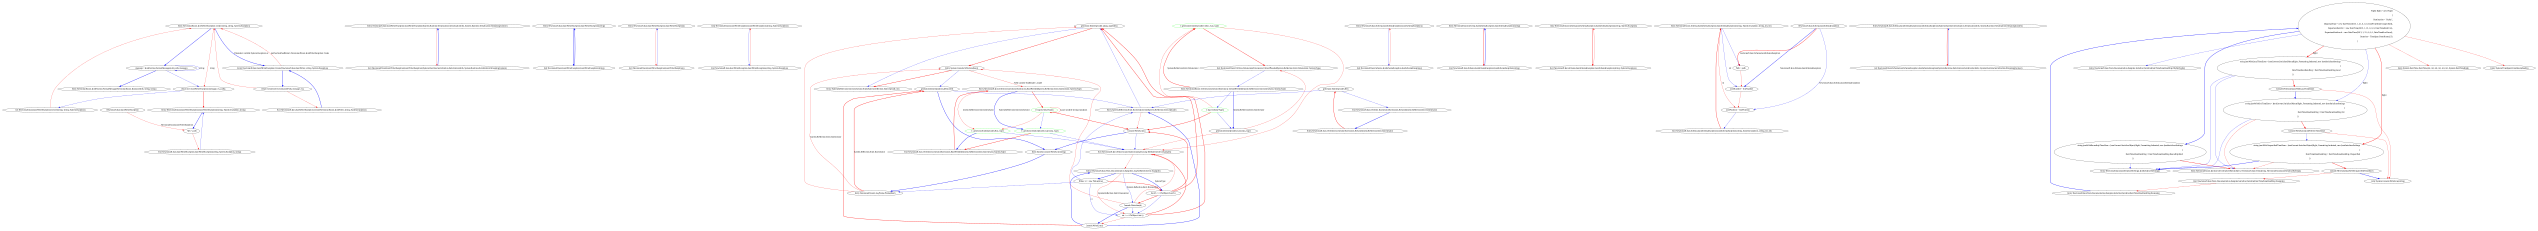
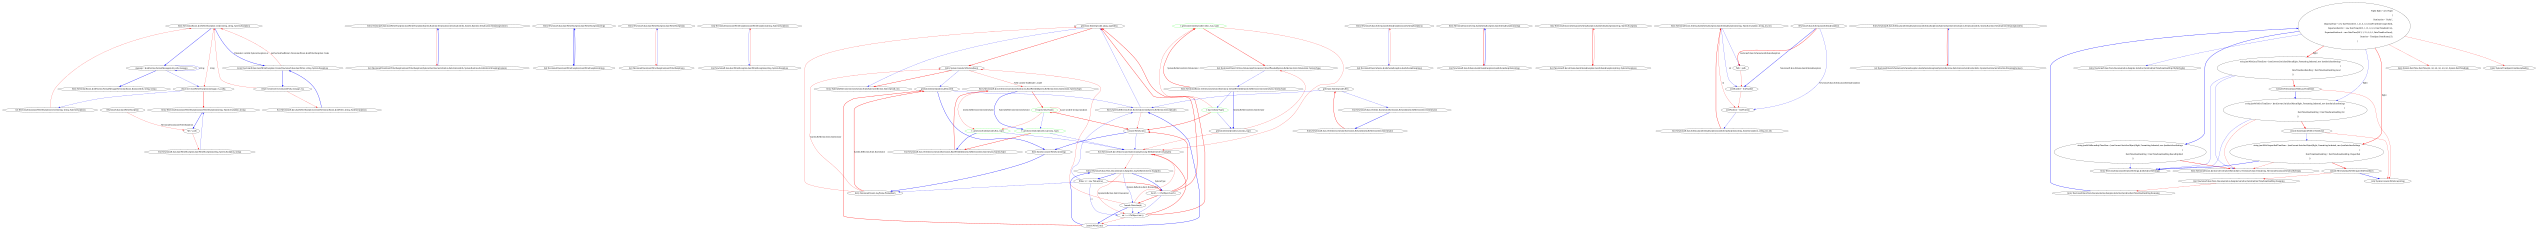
(2307, 131) -> (2307, 131)
